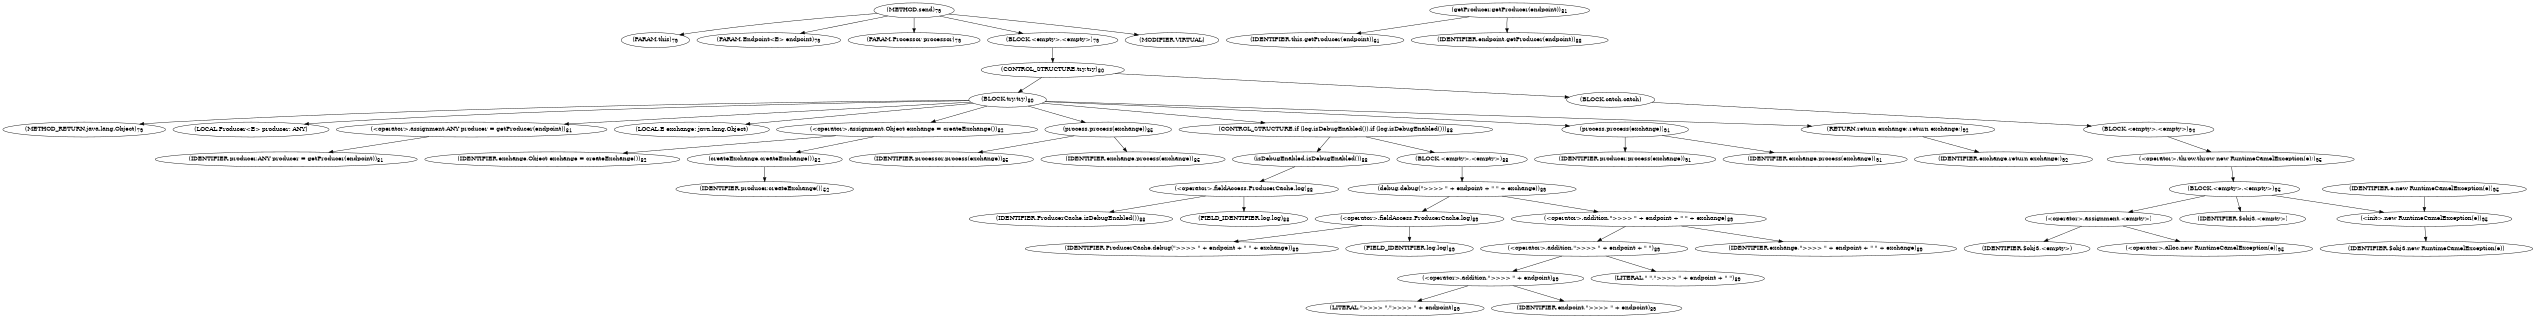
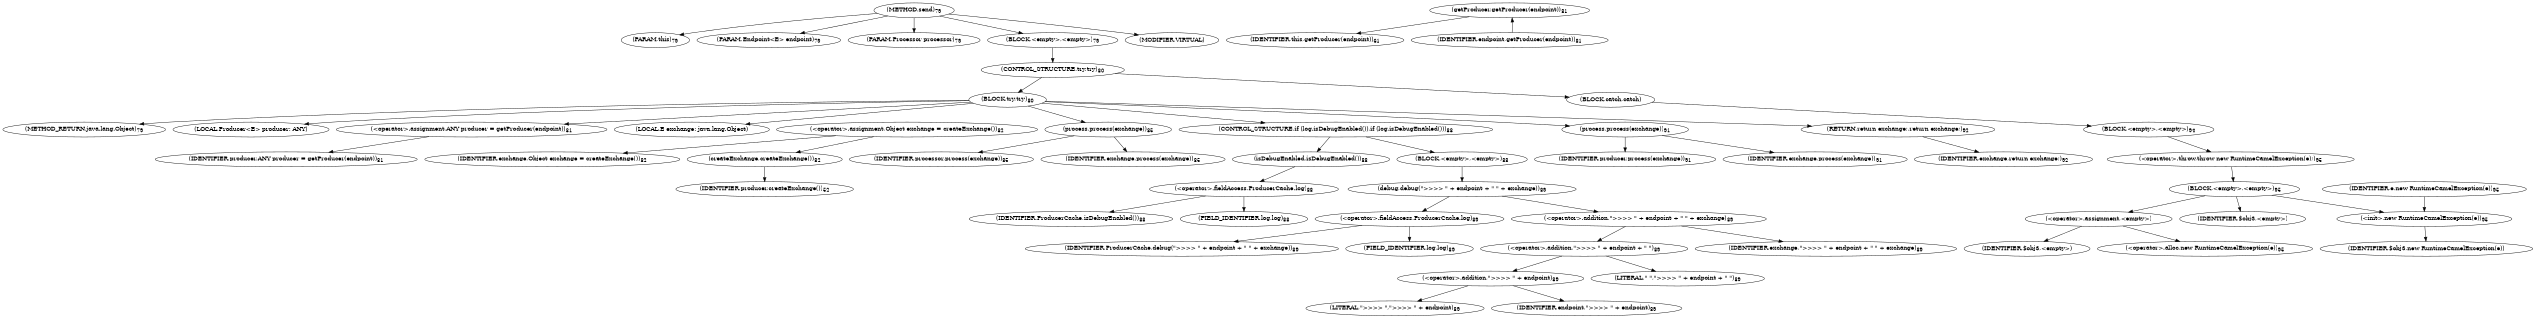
(1507, 23) -> (1512, 27)
(1579, 40) -> (1579, 40)
(961, 114) -> none
